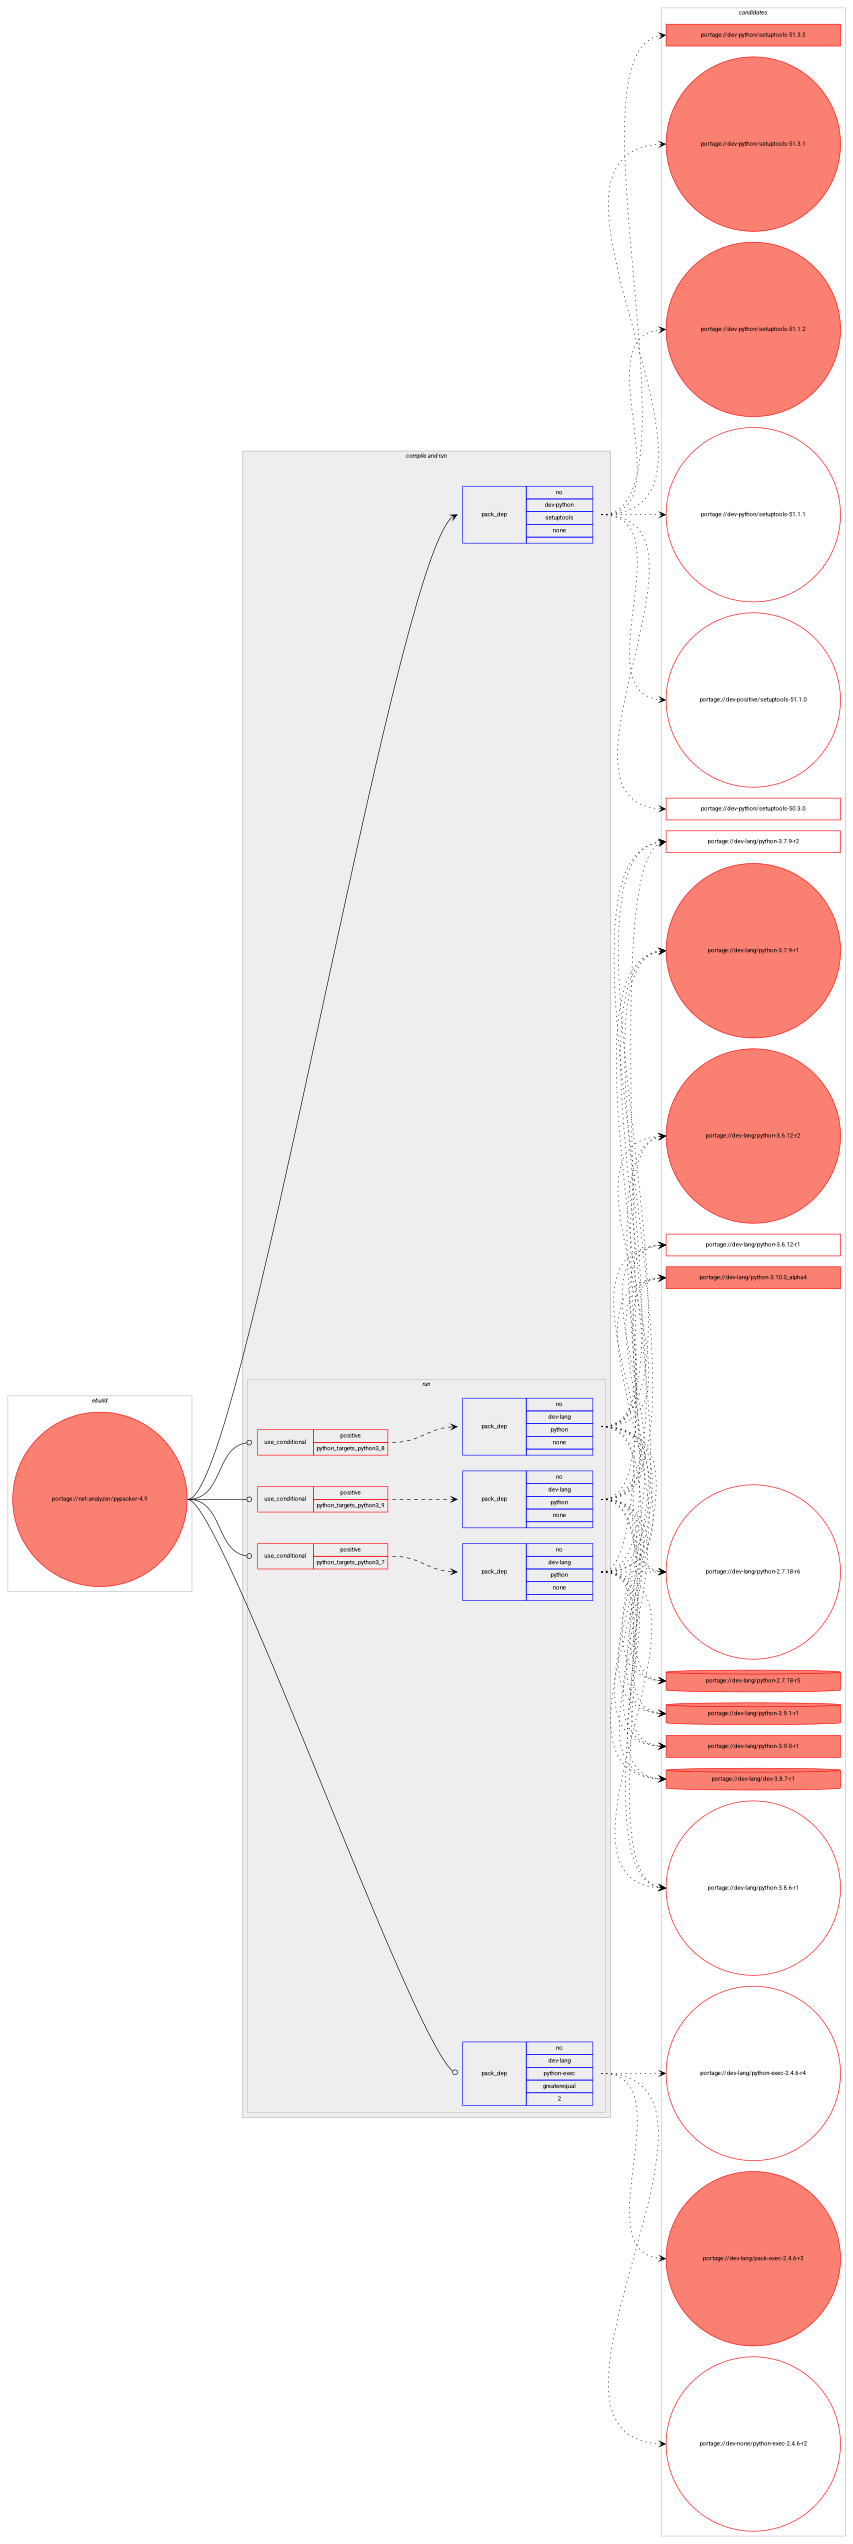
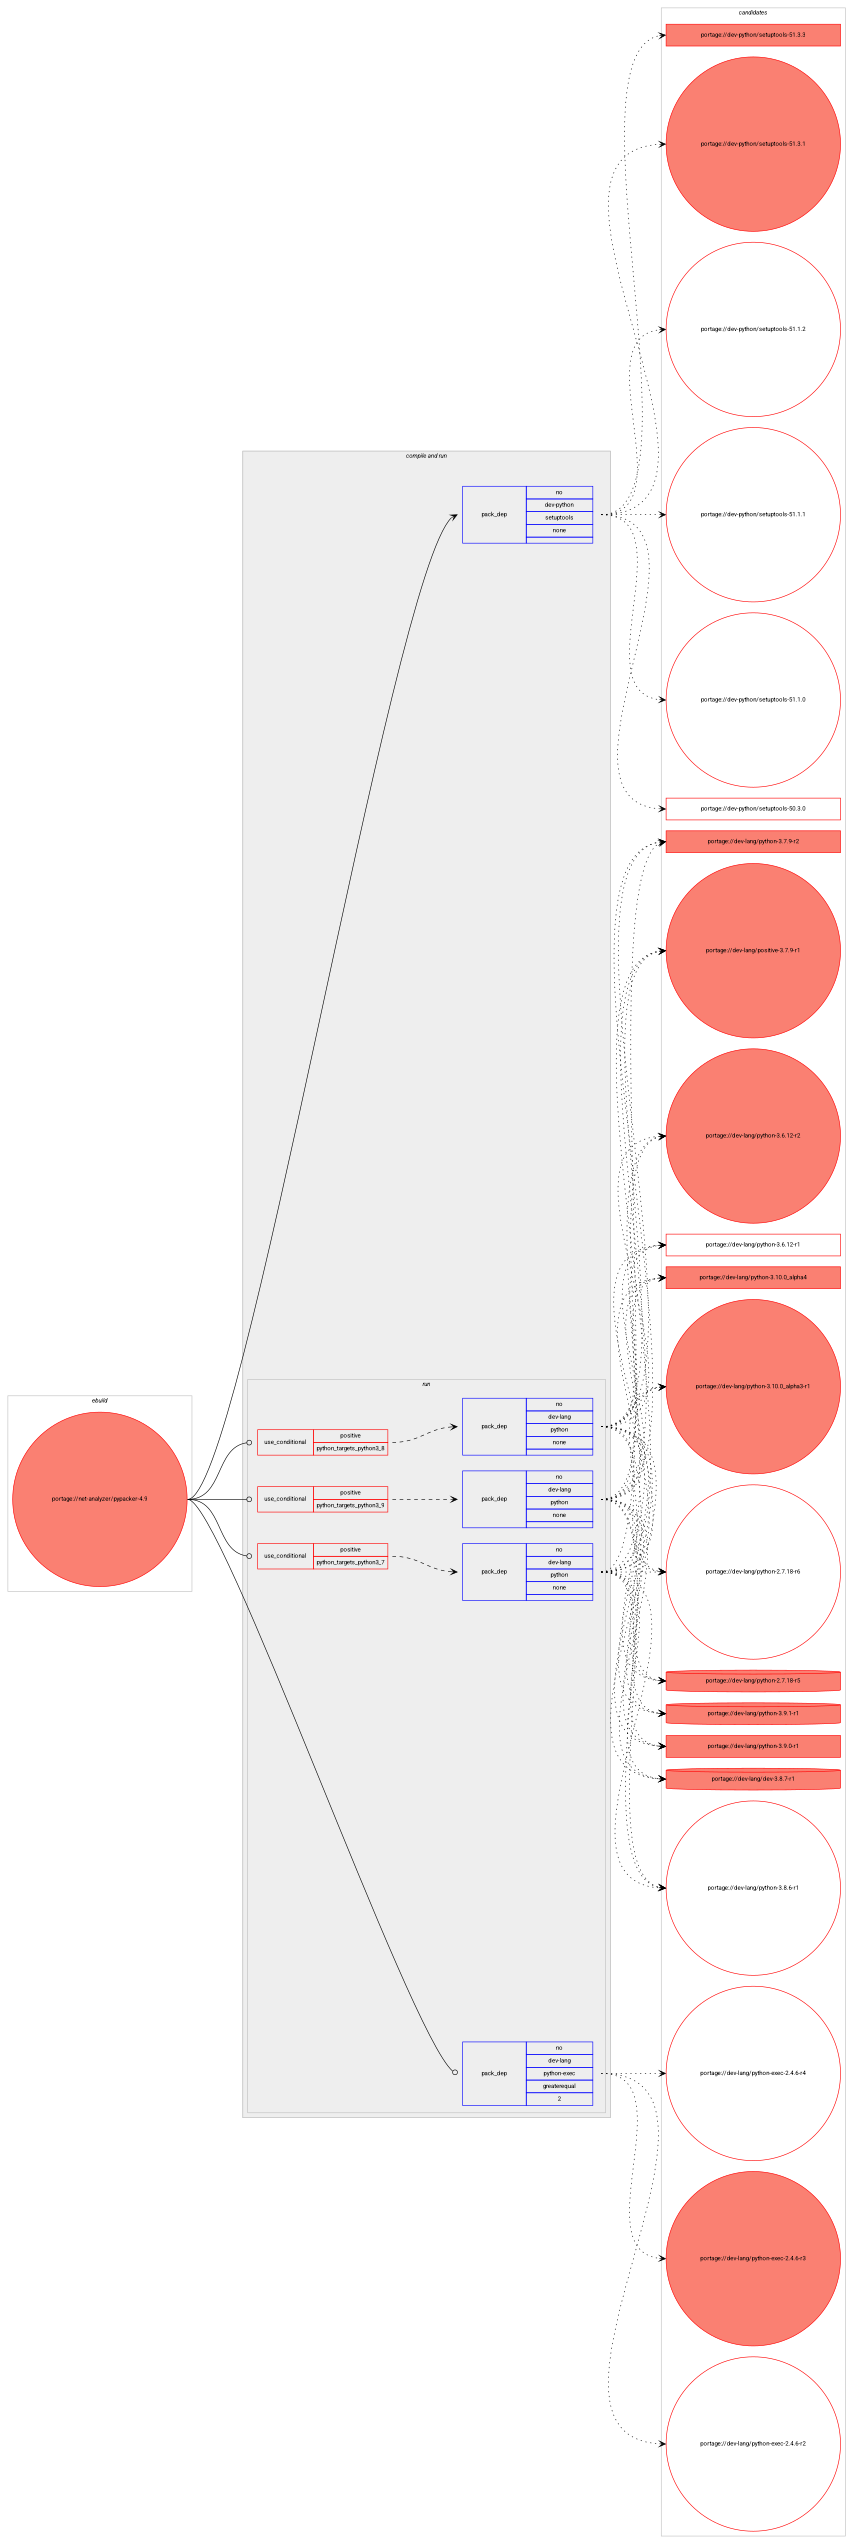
(753, 329) -> (753, 329)
(753, 700) -> (753, 700)
(753, 842) -> (753, 842)
(753, 951) -> (753, 951)
none -> (753, 1387)
(753, 2259) -> (753, 2259)
(753, 2444) -> (753, 2444)
